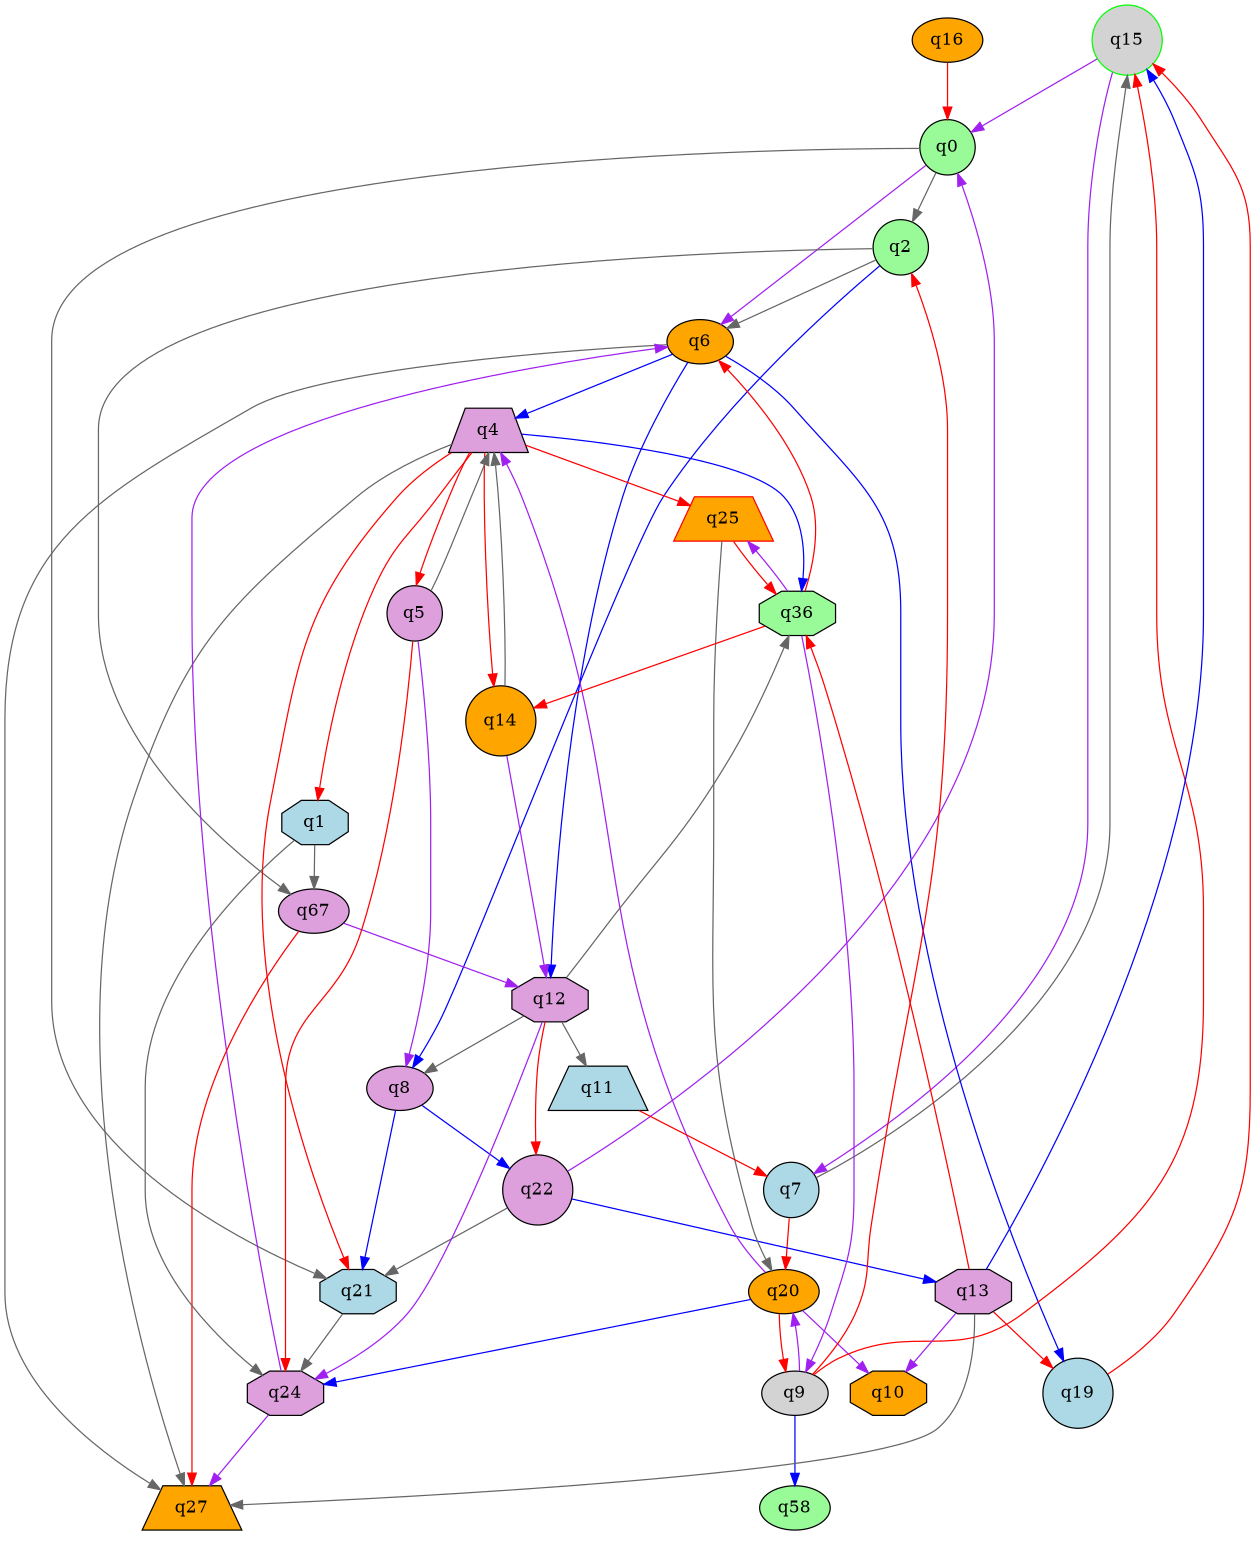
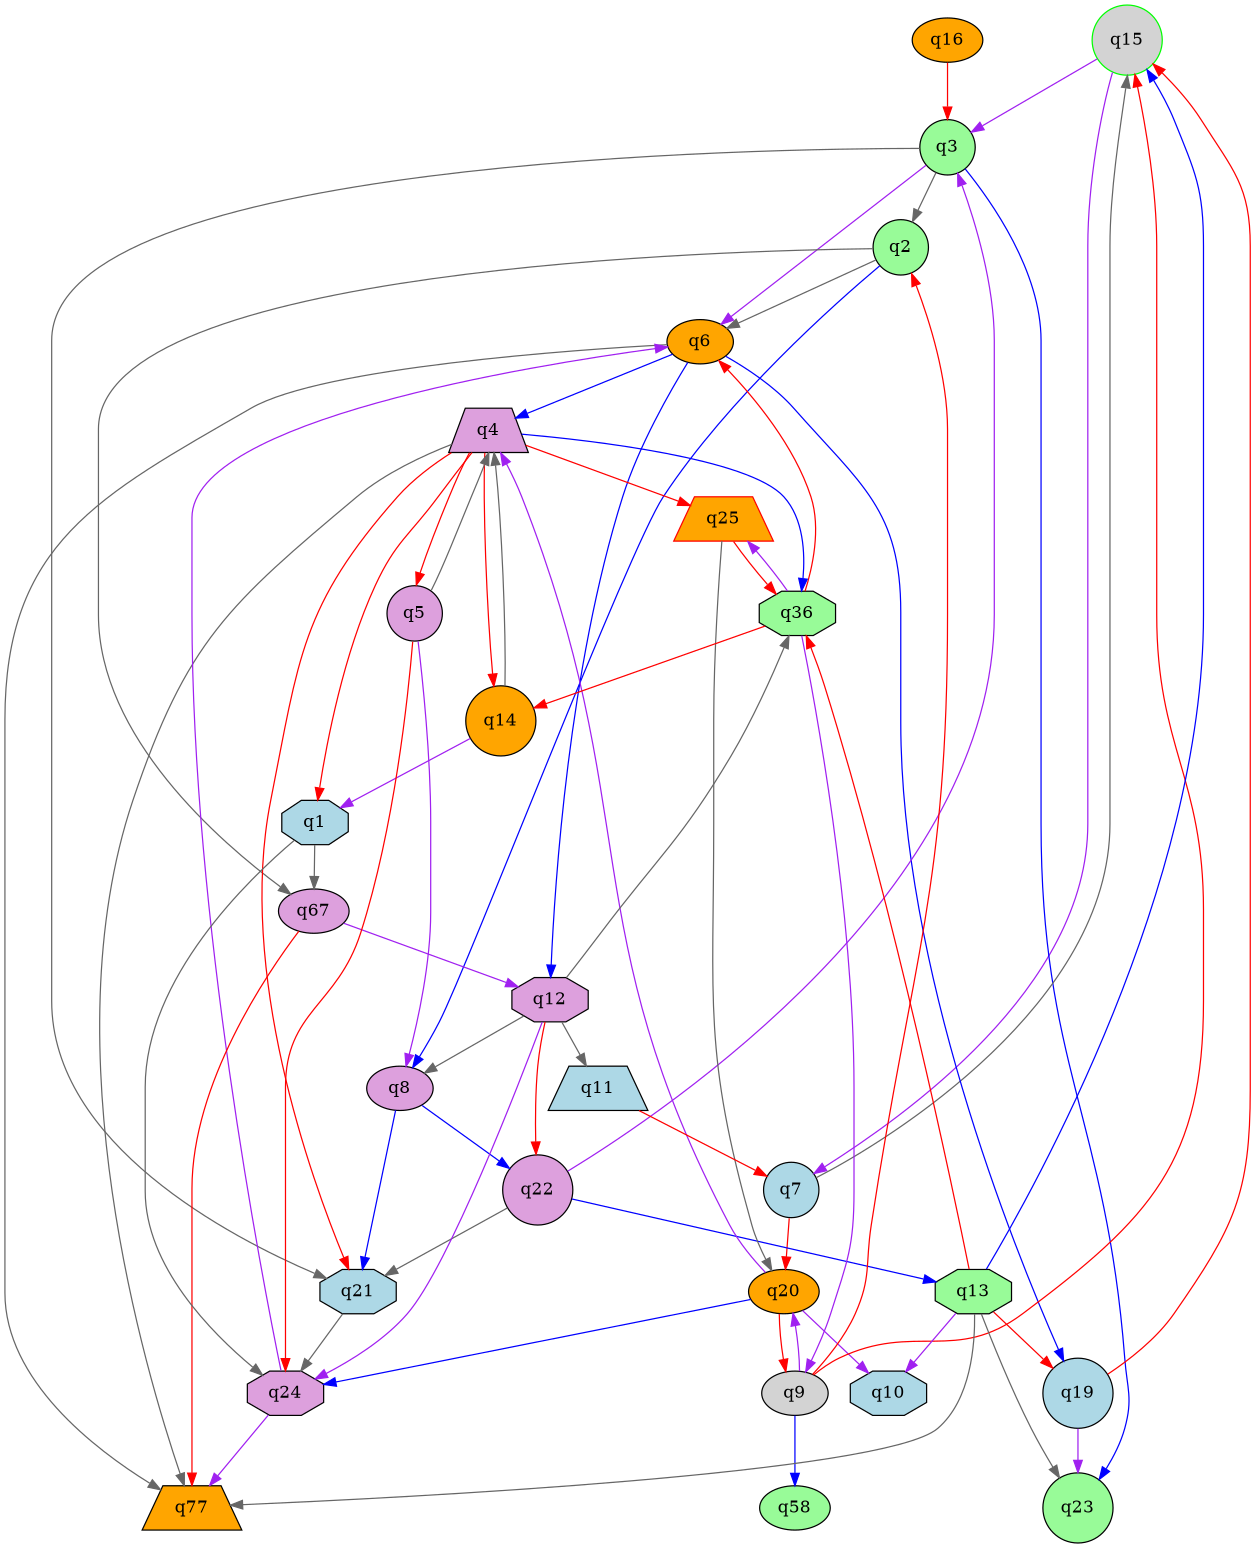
(948, 147) -> (948, 147)
(525, 861) -> (411, 770)
(973, 1292) -> (973, 1292)
(888, 1393) -> (888, 1393)
(192, 1508) -> (192, 1508)
none -> (1078, 1508)
